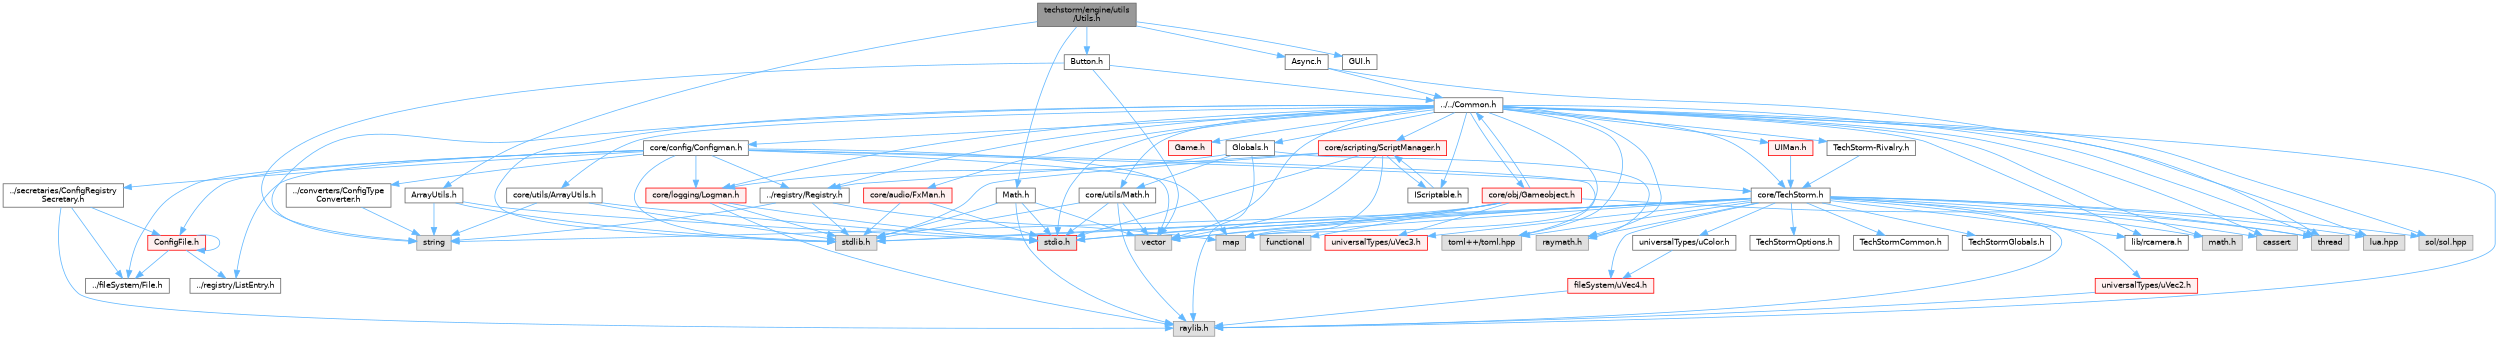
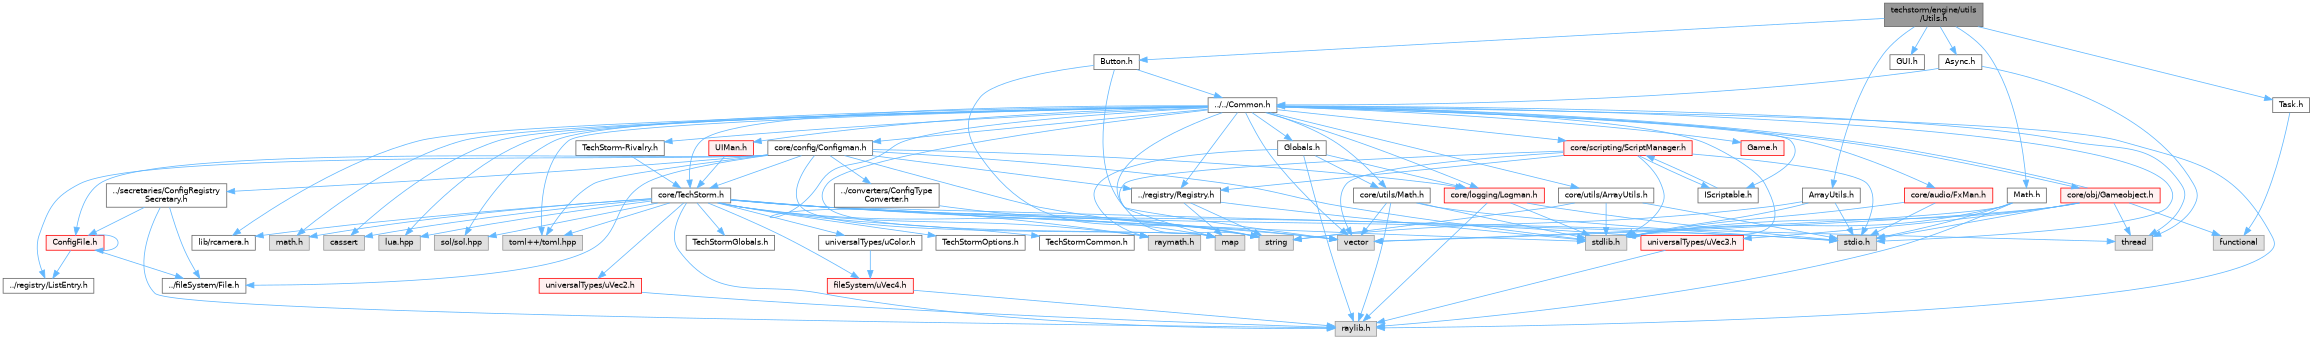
none -> (2291, 105)
(1057, 243) -> (1857, 243)
none -> (1525, 286)
